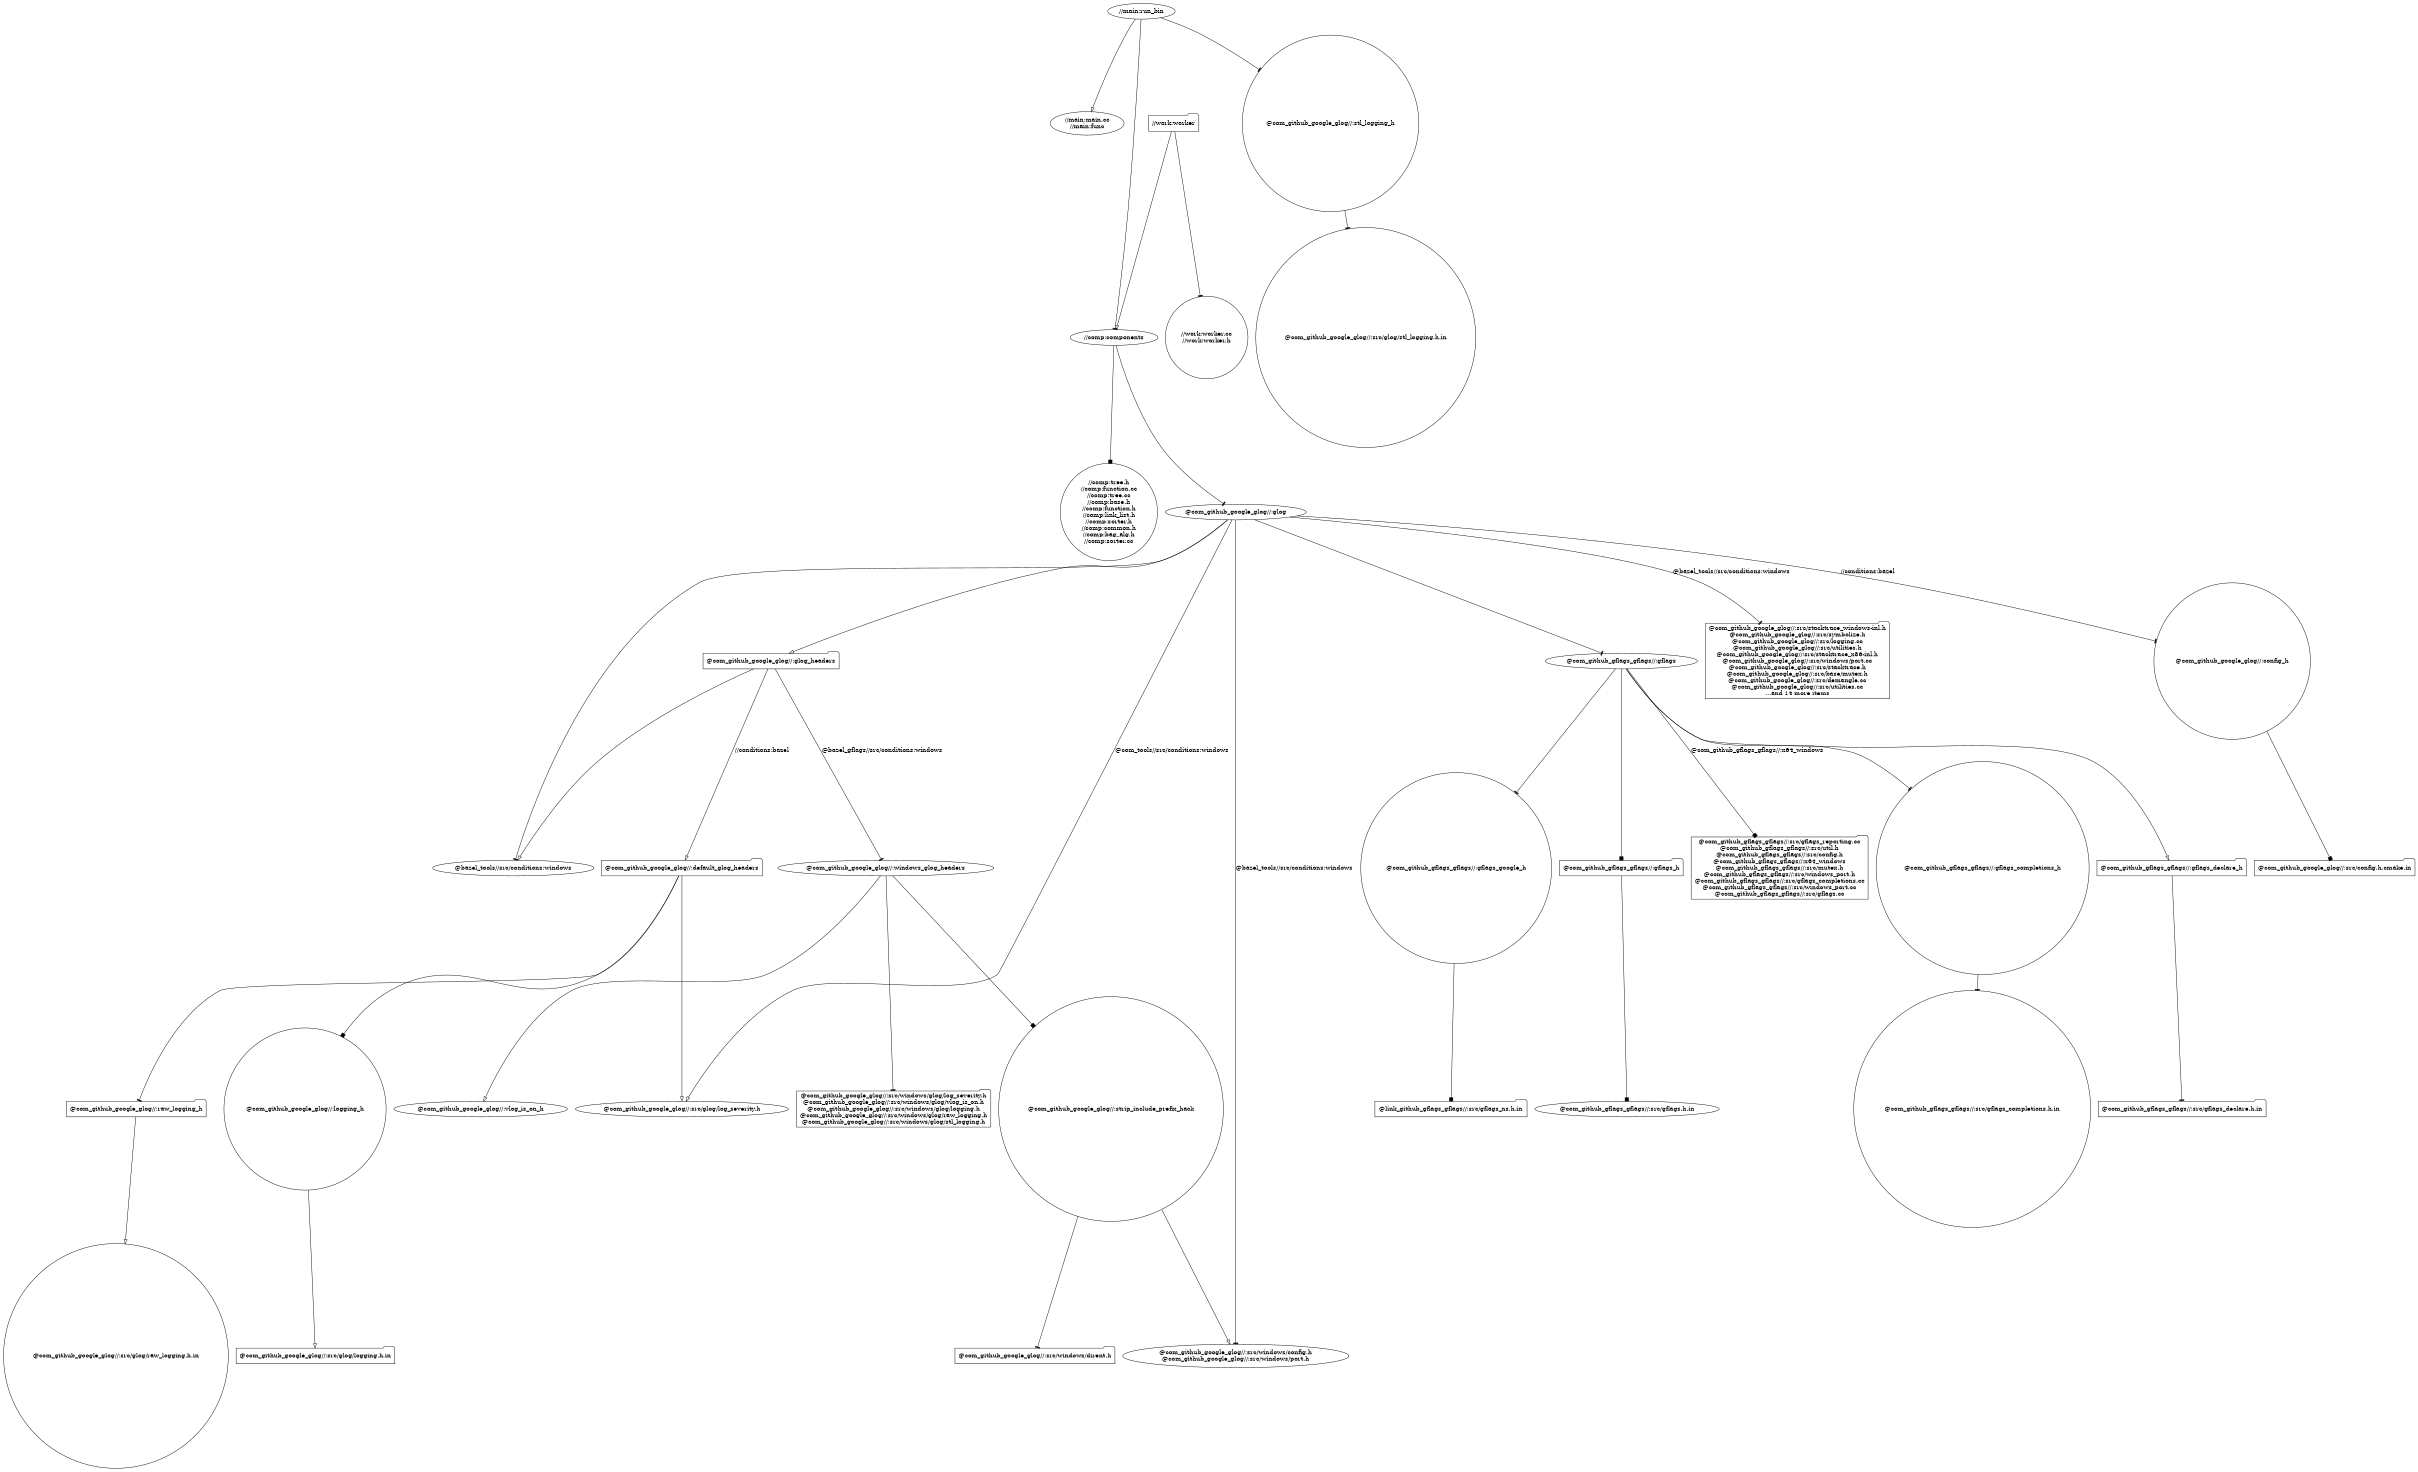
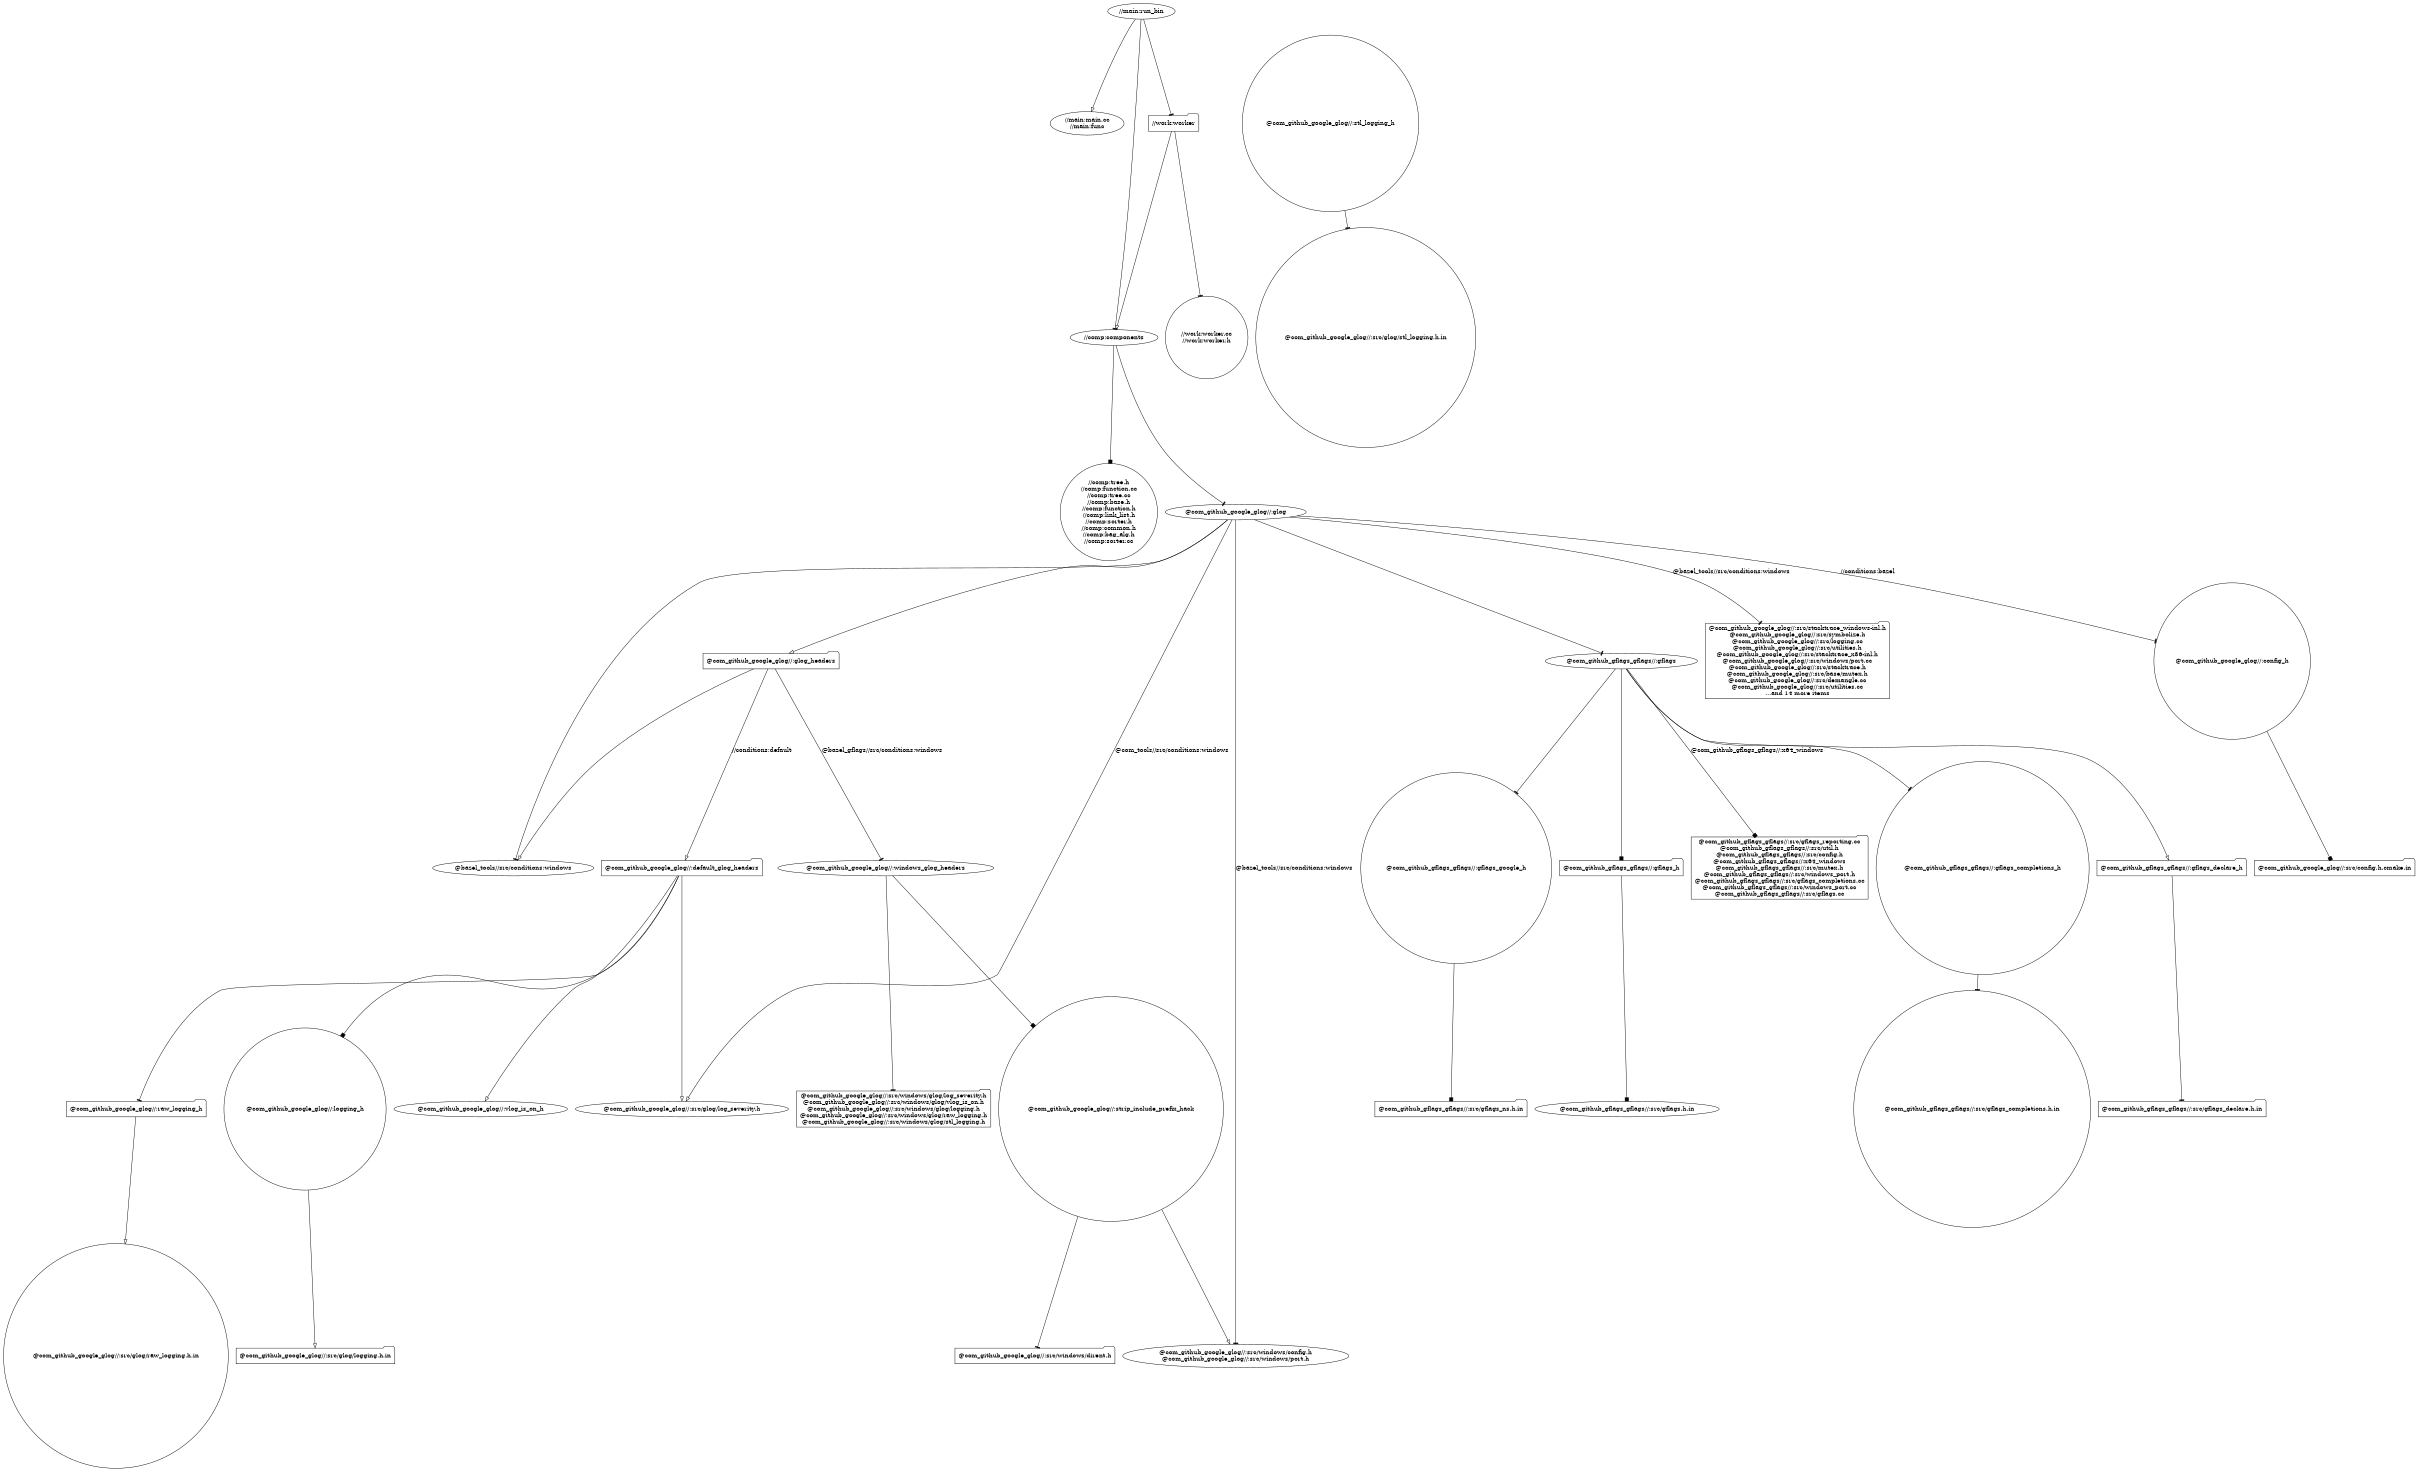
(1211, 40) -> (1157, 66)
(762, 750) -> (762, 750)
(675, 981) -> (580, 984)
(1451, 1109) -> (1451, 1109)
